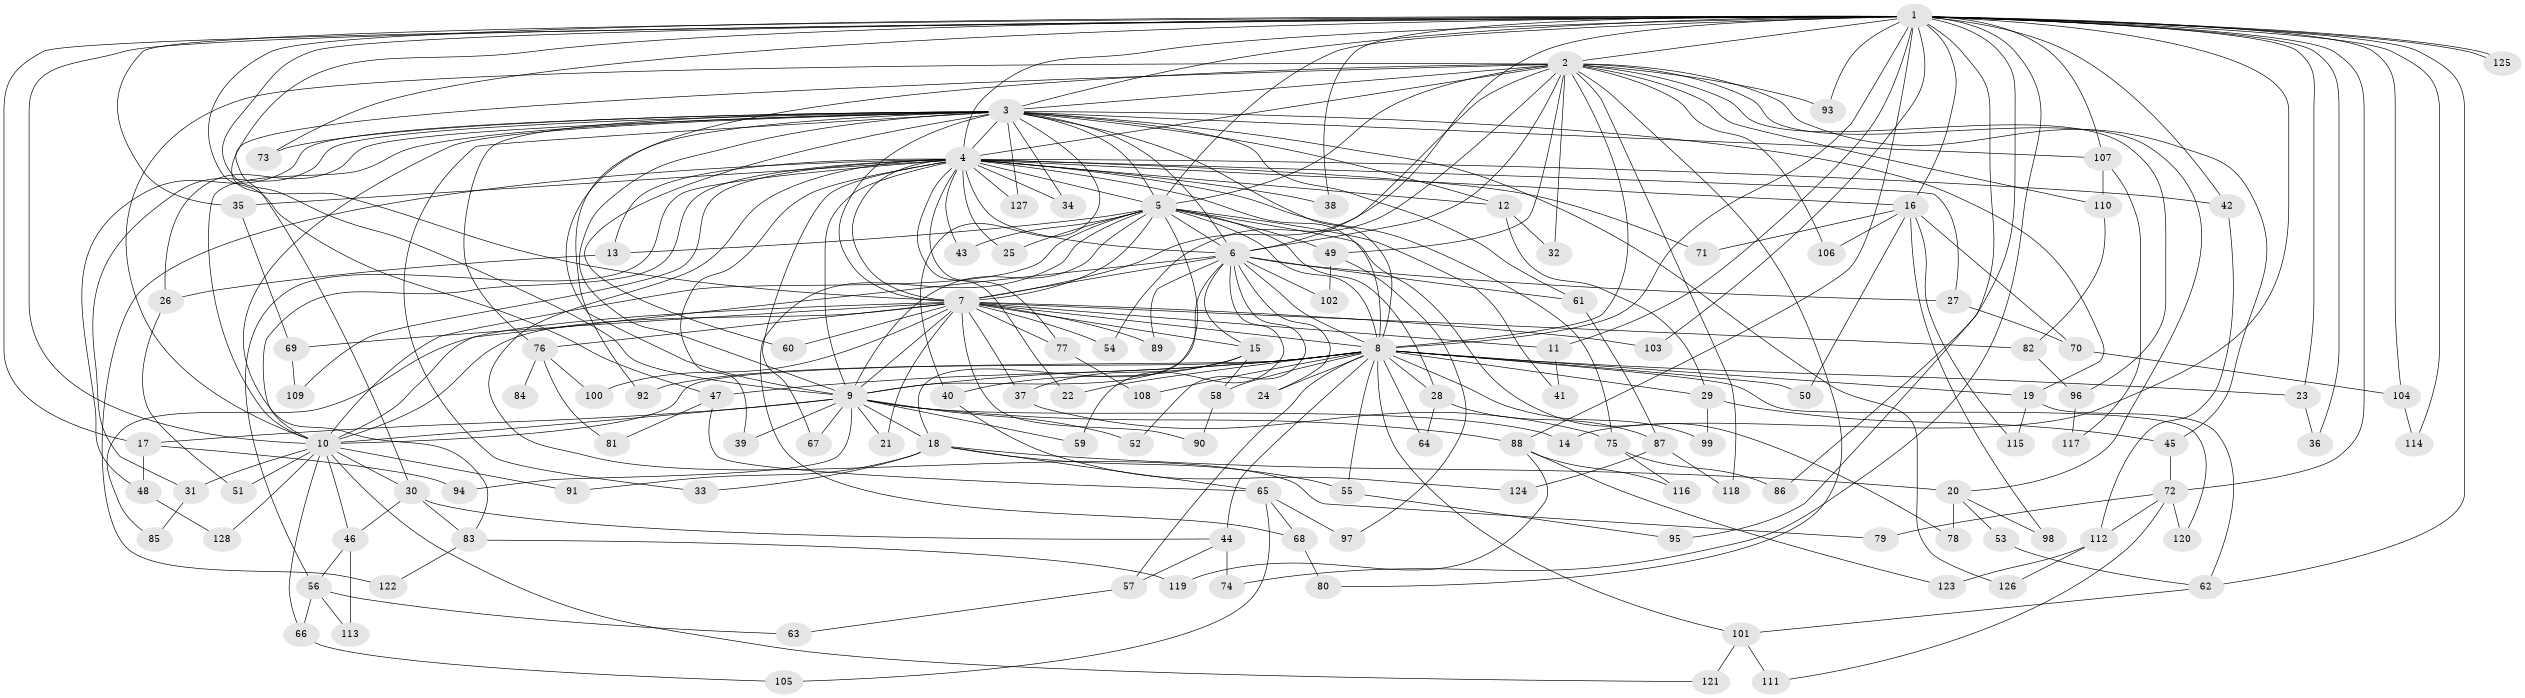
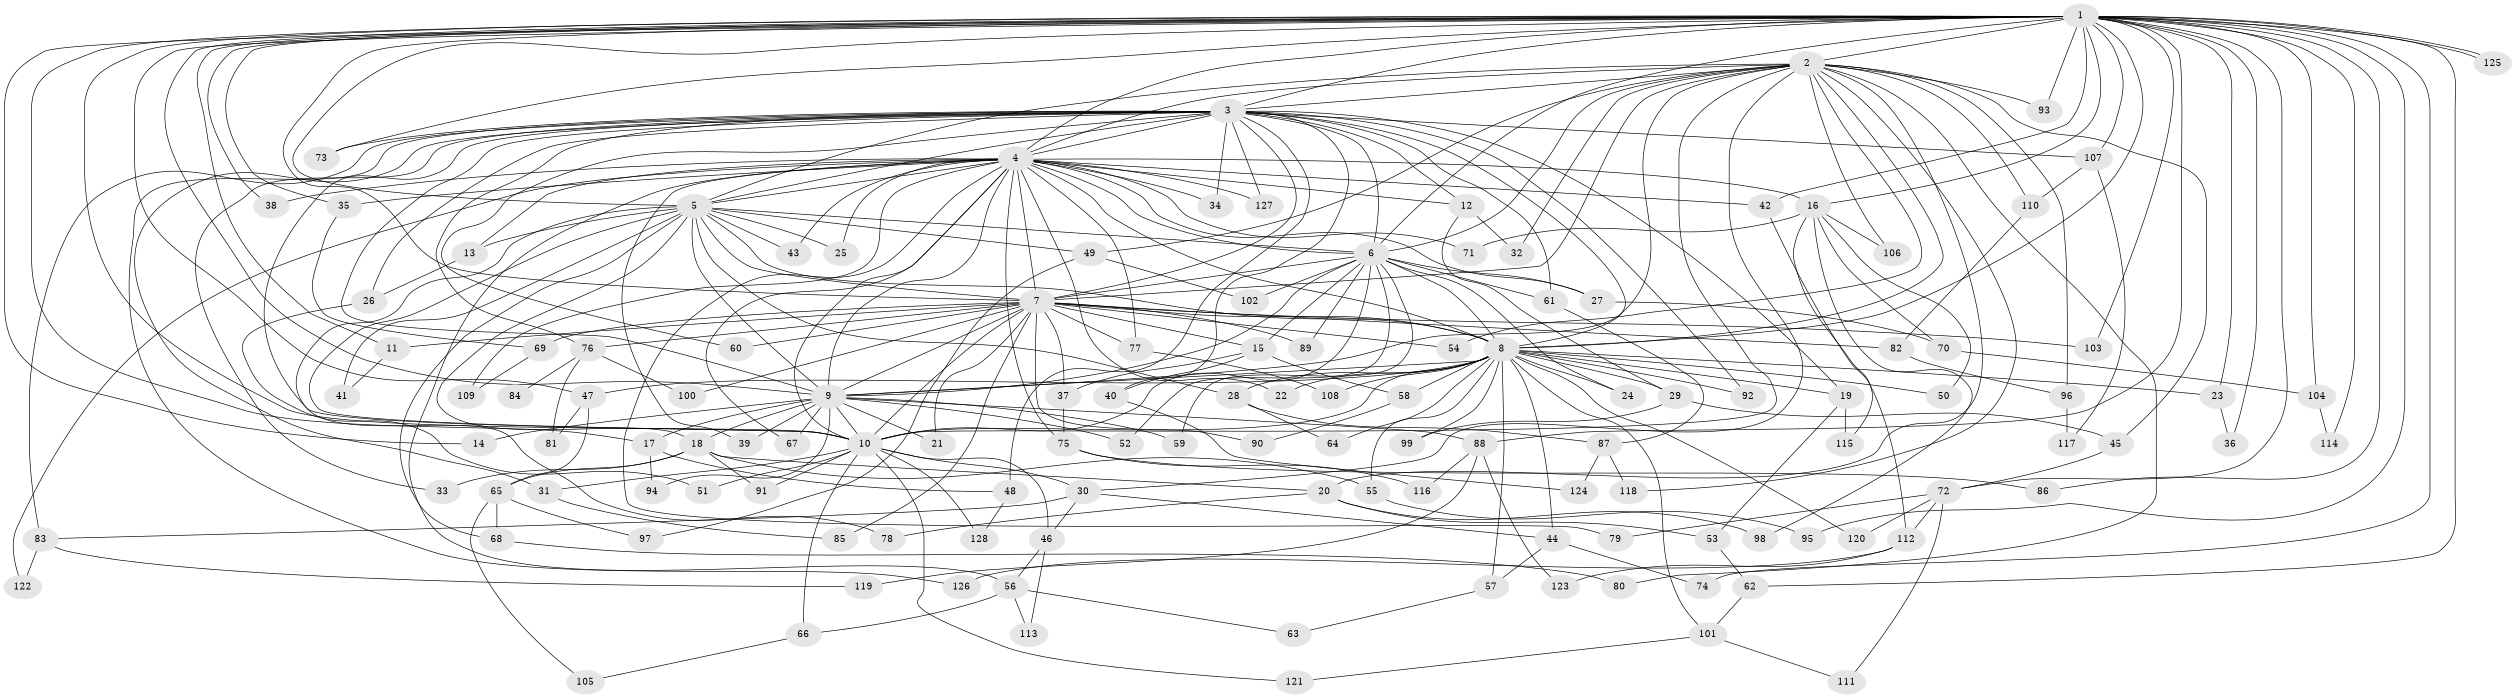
(2197, 422) -> (1779, 468)
